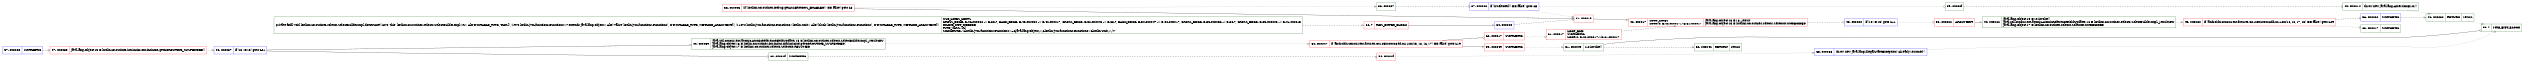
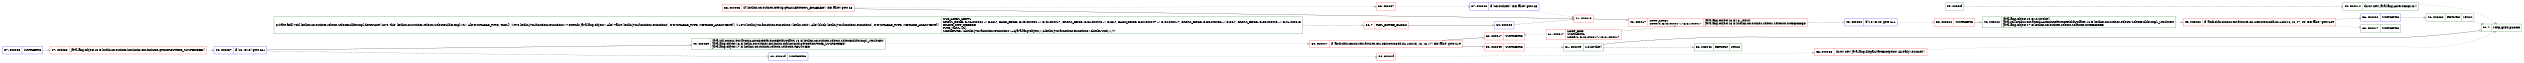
(1386, 6) -> (1386, 6)
(1432, 6) -> (1432, 6)
(1514, 6) -> (1514, 6)
(1741, 6) -> none
(2418, 12) -> (2458, 8)
(1964, 22) -> (1964, 22)
(1534, 37) -> (1536, 34)
(1871, 52) -> (1871, 52)
(517, 54) -> (517, 54)
(788, 57) -> (788, 57)
(1092, 57) -> (1092, 57)
